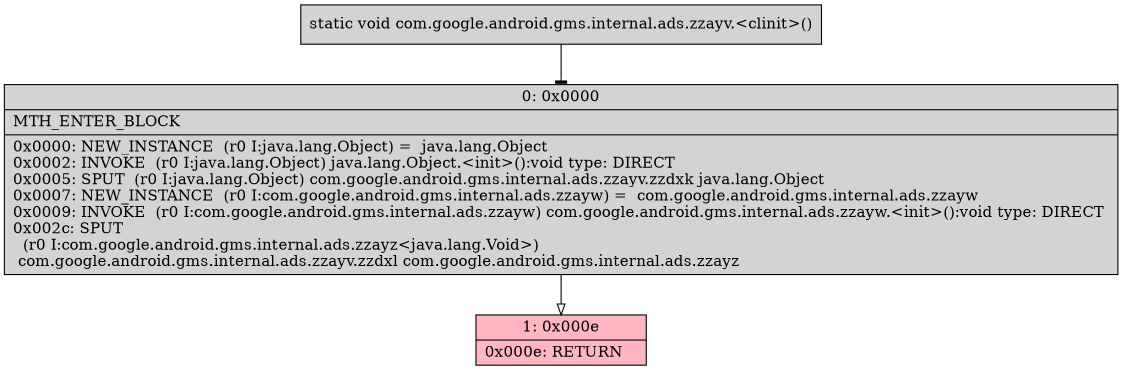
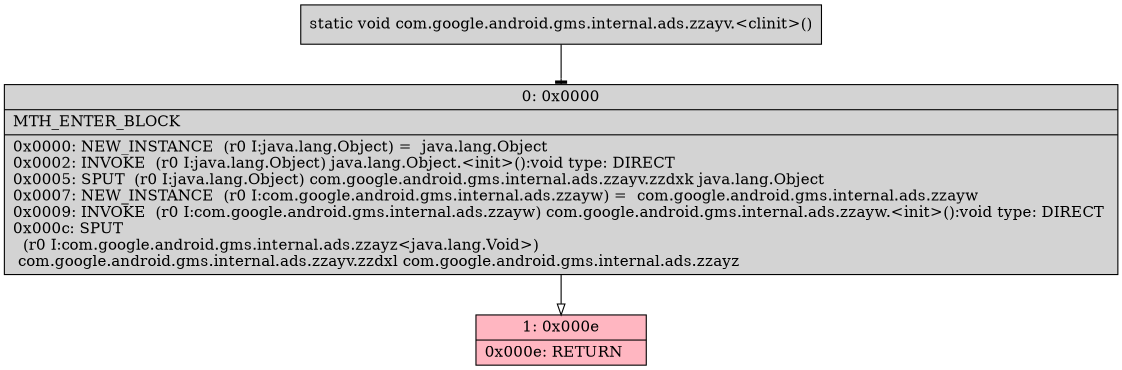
(73, 229) -> (73, 229)
